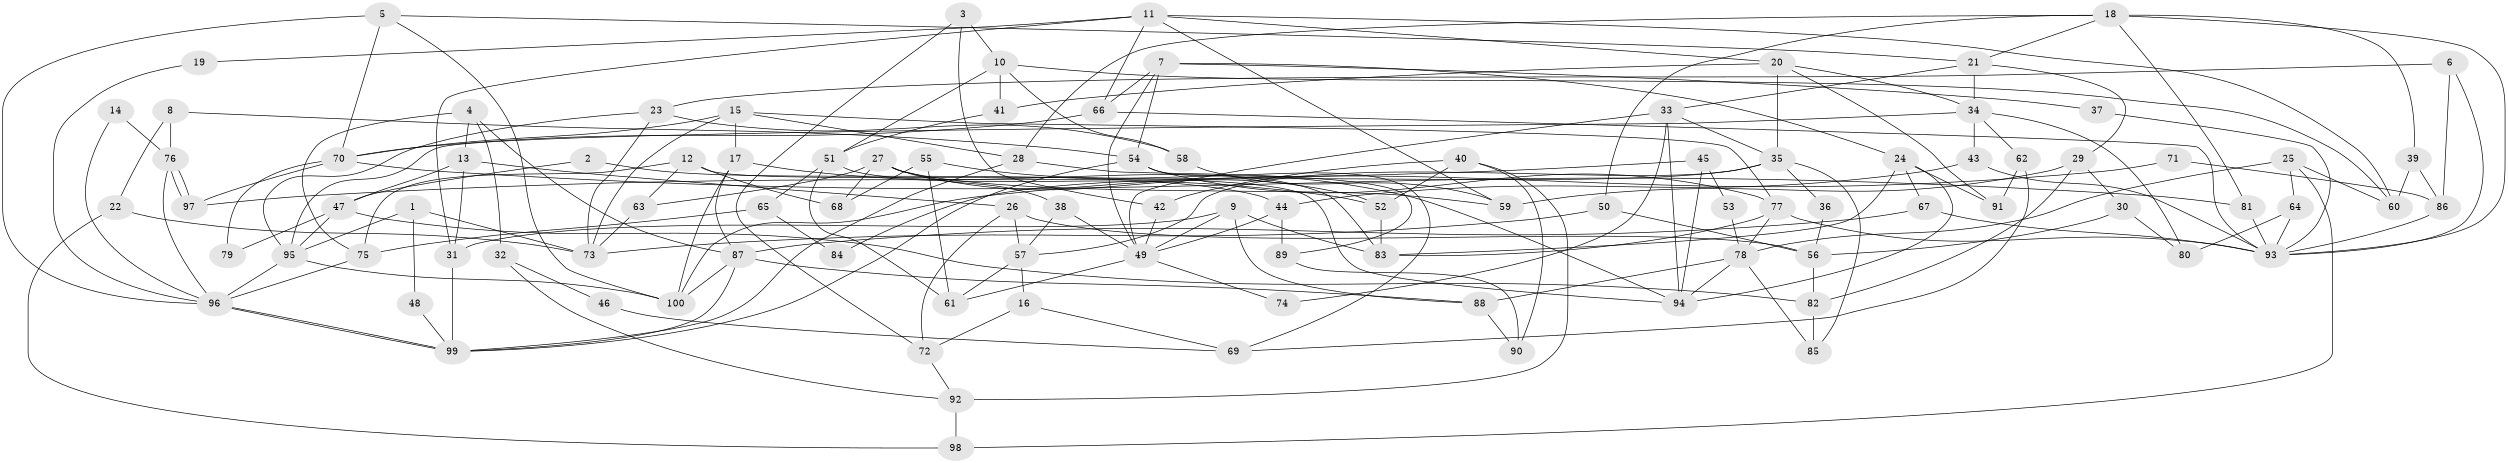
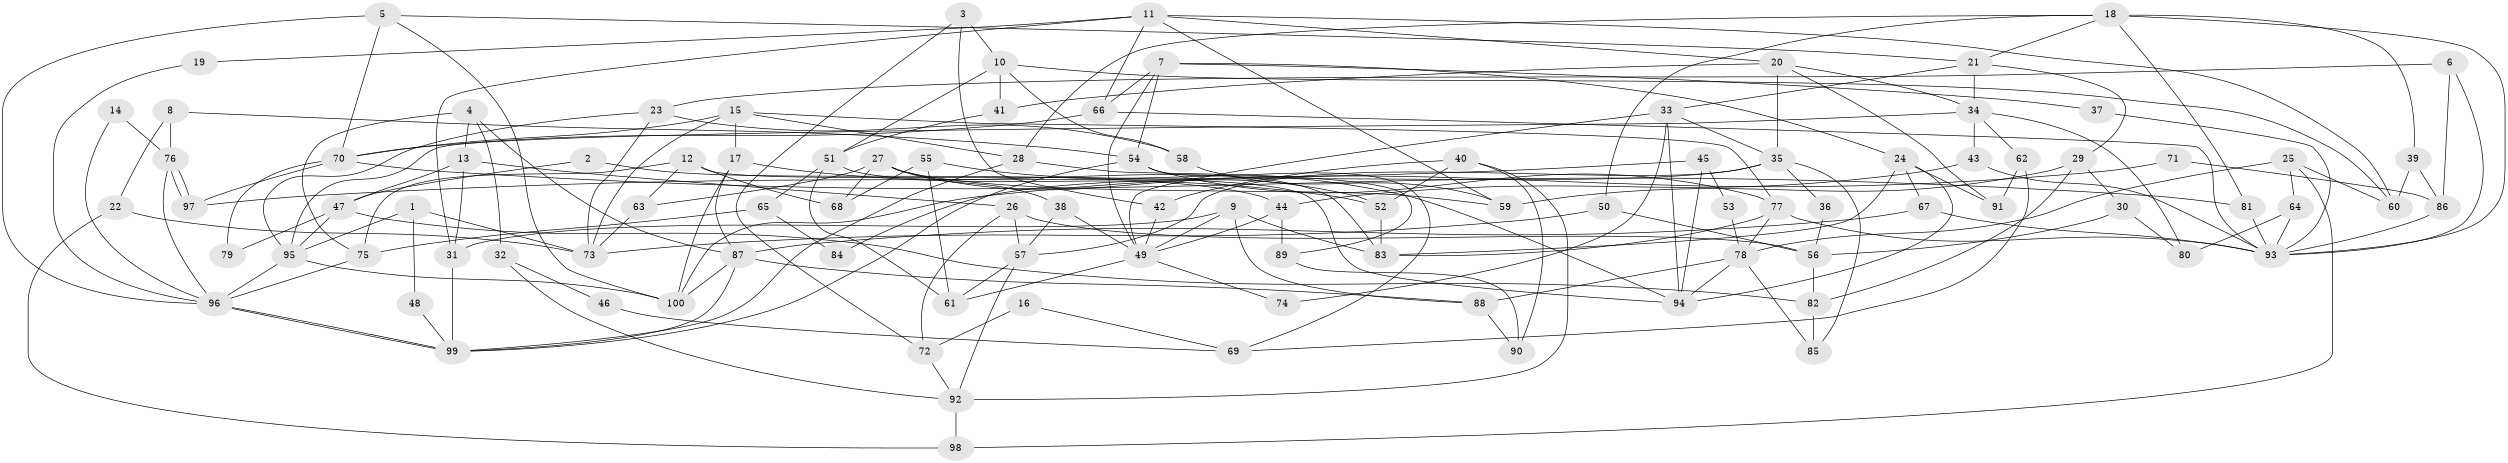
(1022, 278) -> (983, 330)
